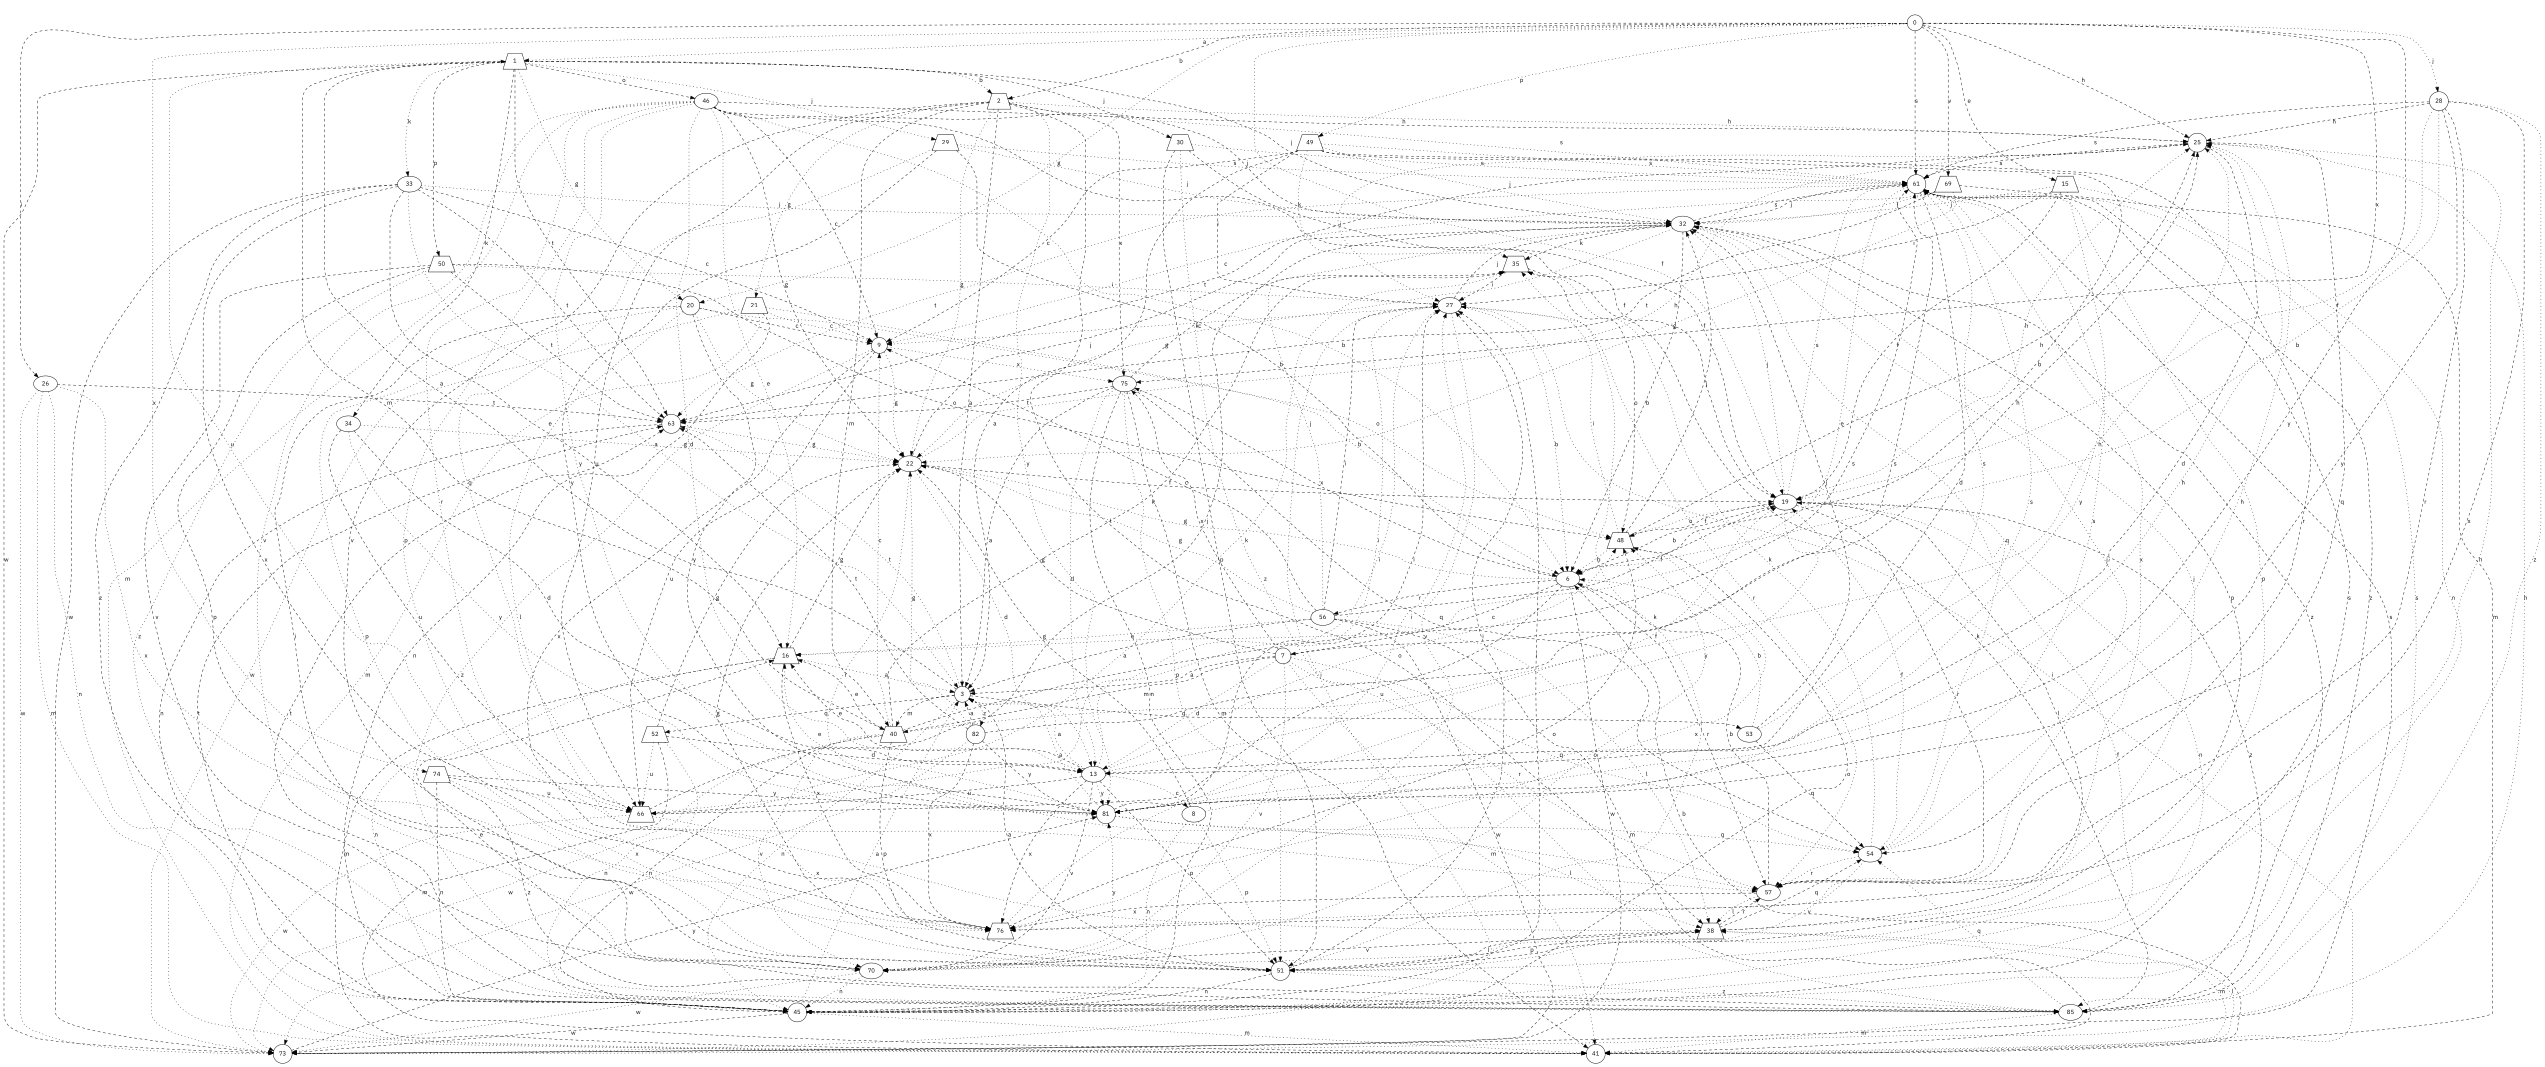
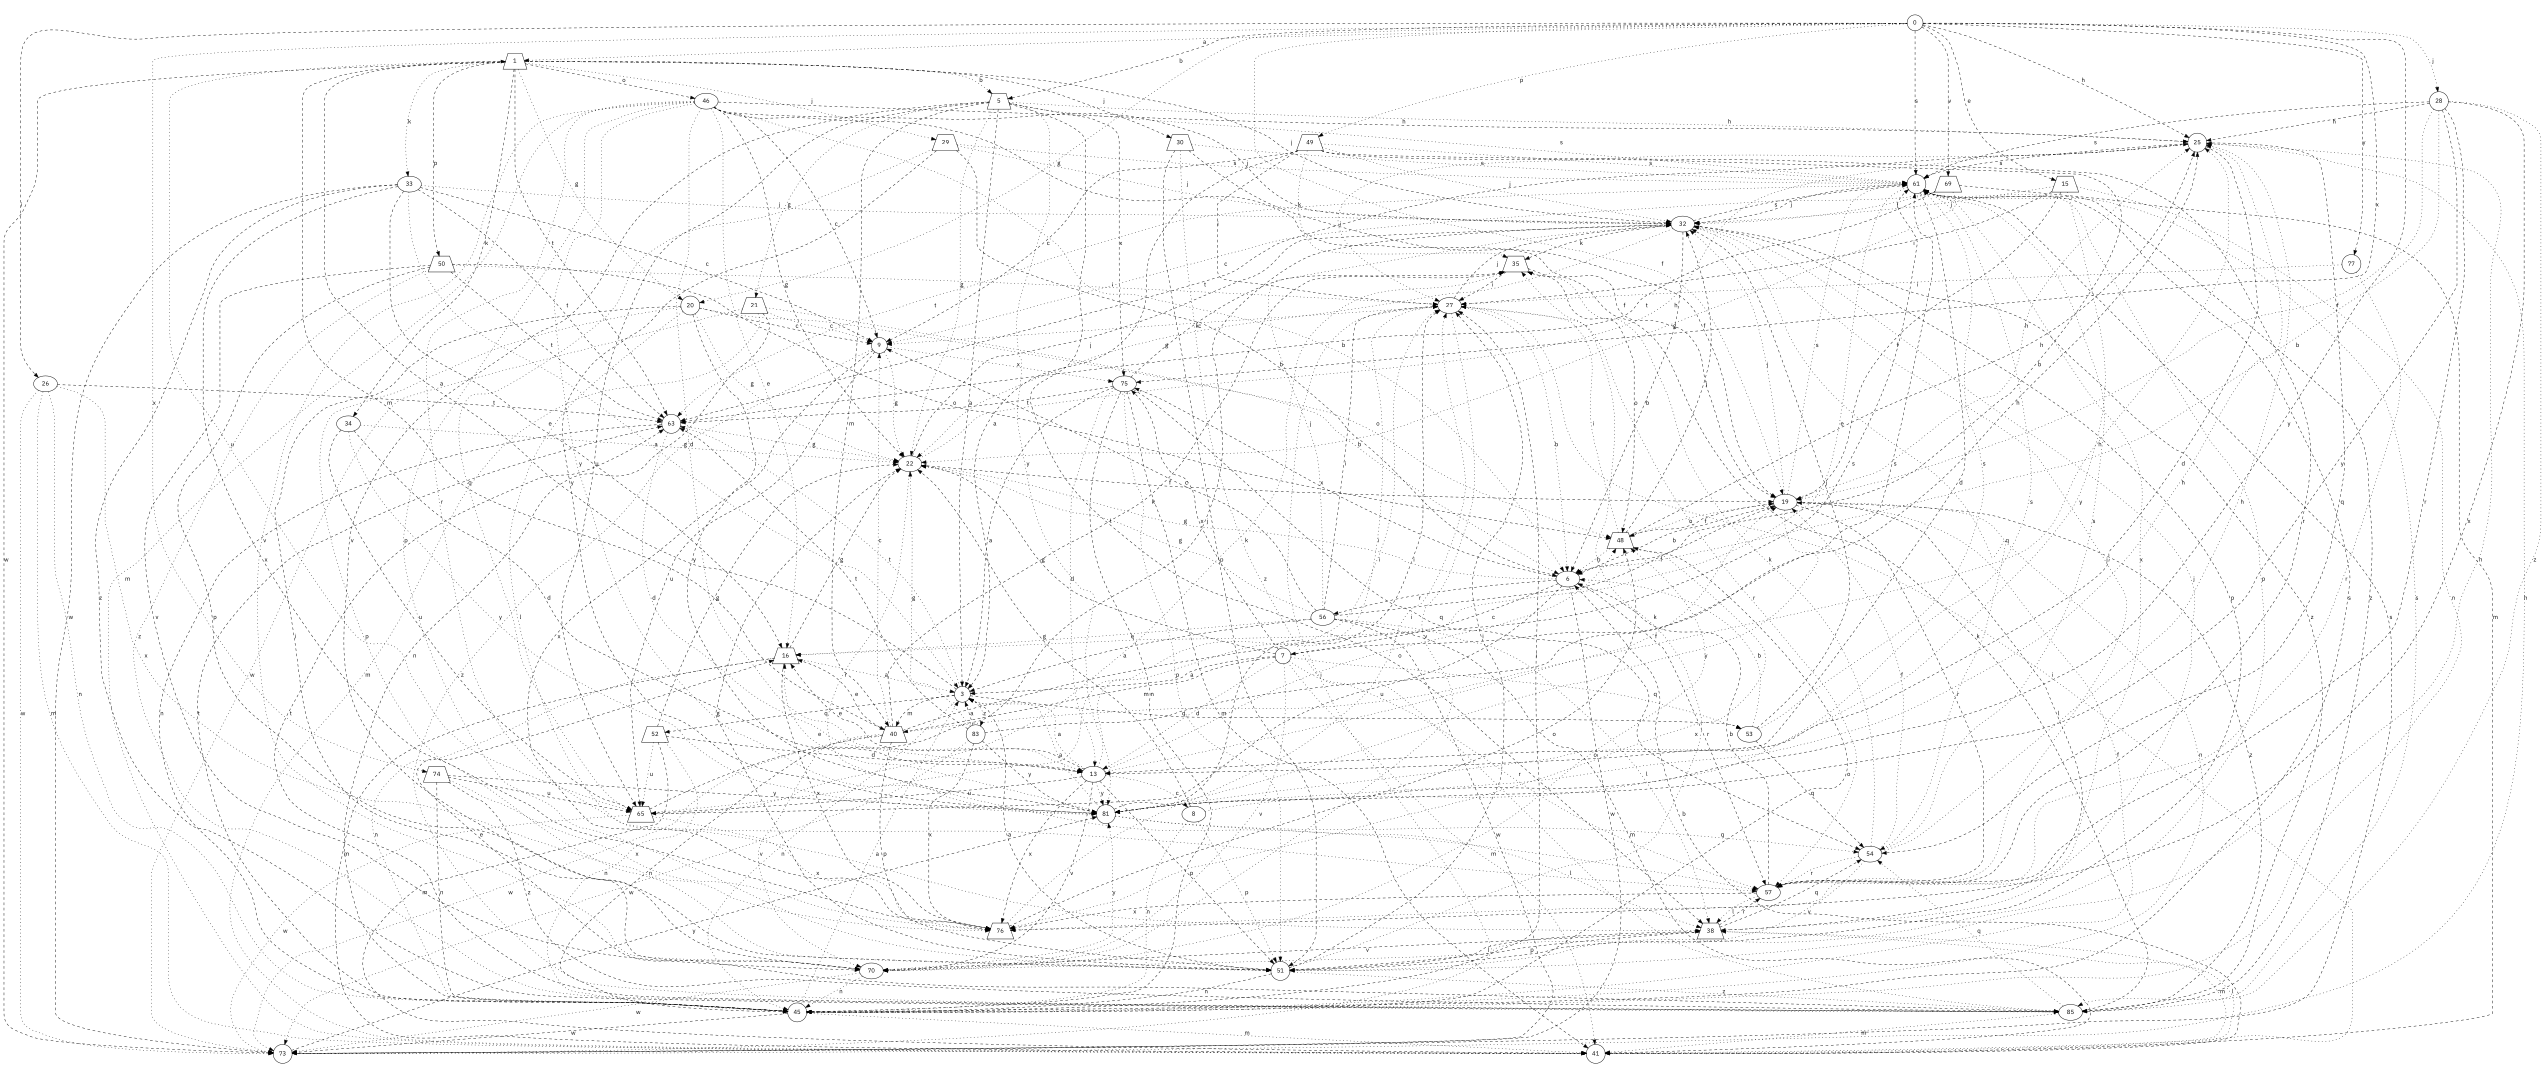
(999, 101) -> (999, 101)
none -> (2351, 264)
(1004, 625) -> (764, 702)
(976, 734) -> (976, 734)
(1584, 767) -> (1516, 681)
(641, 814) -> (641, 814)
